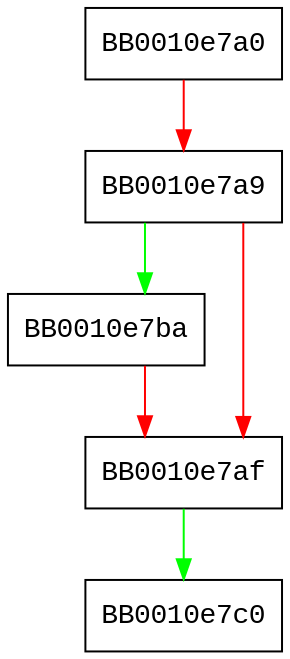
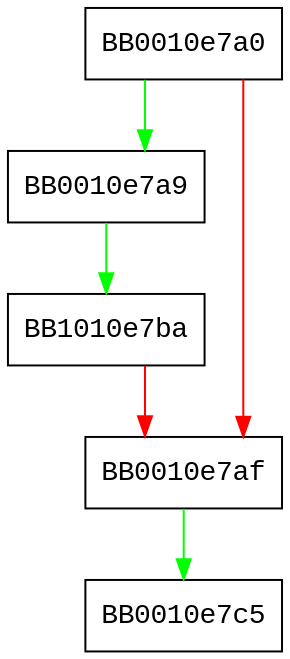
(184, 105) -> (145, 105)
(243, 320) -> (243, 248)
(106, 330) -> (106, 330)
(184, 616) -> (184, 616)
